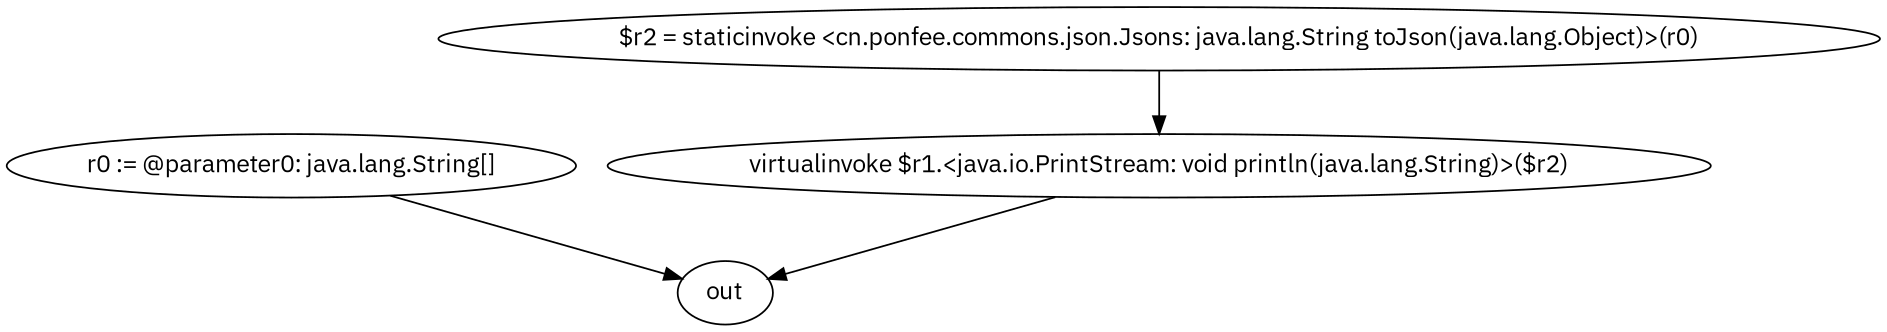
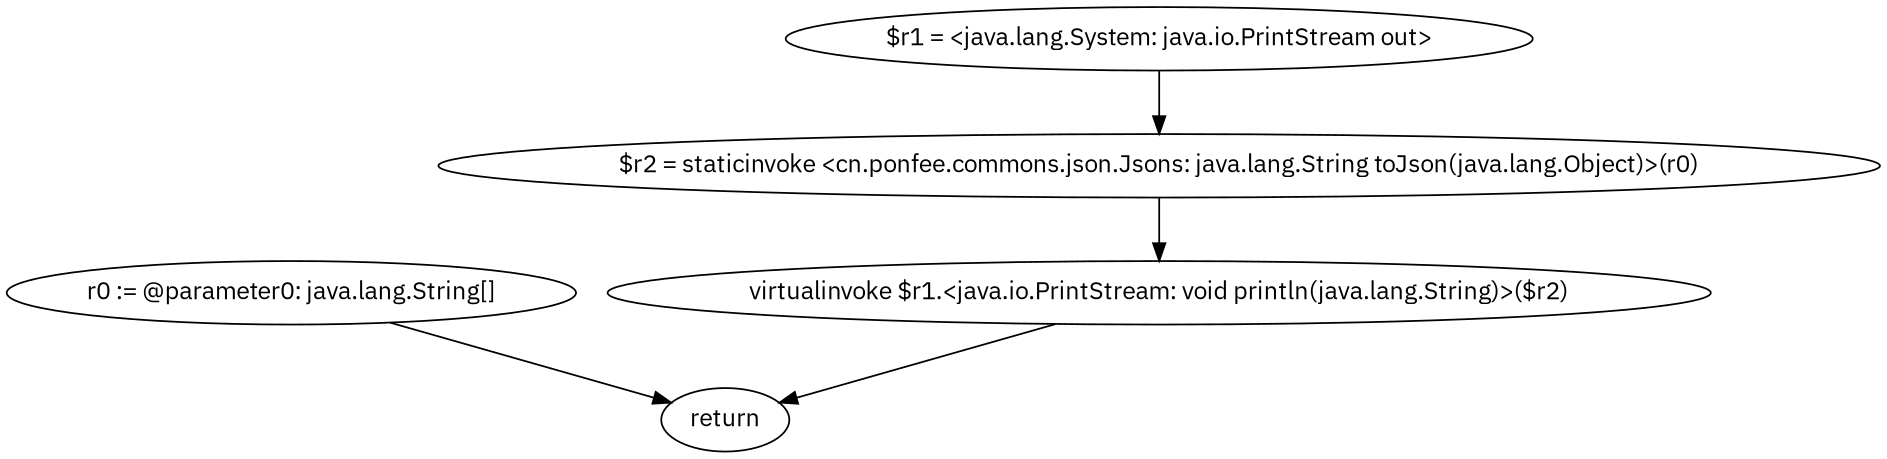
none -> (1159, 39)
(725, 293) -> (725, 420)
